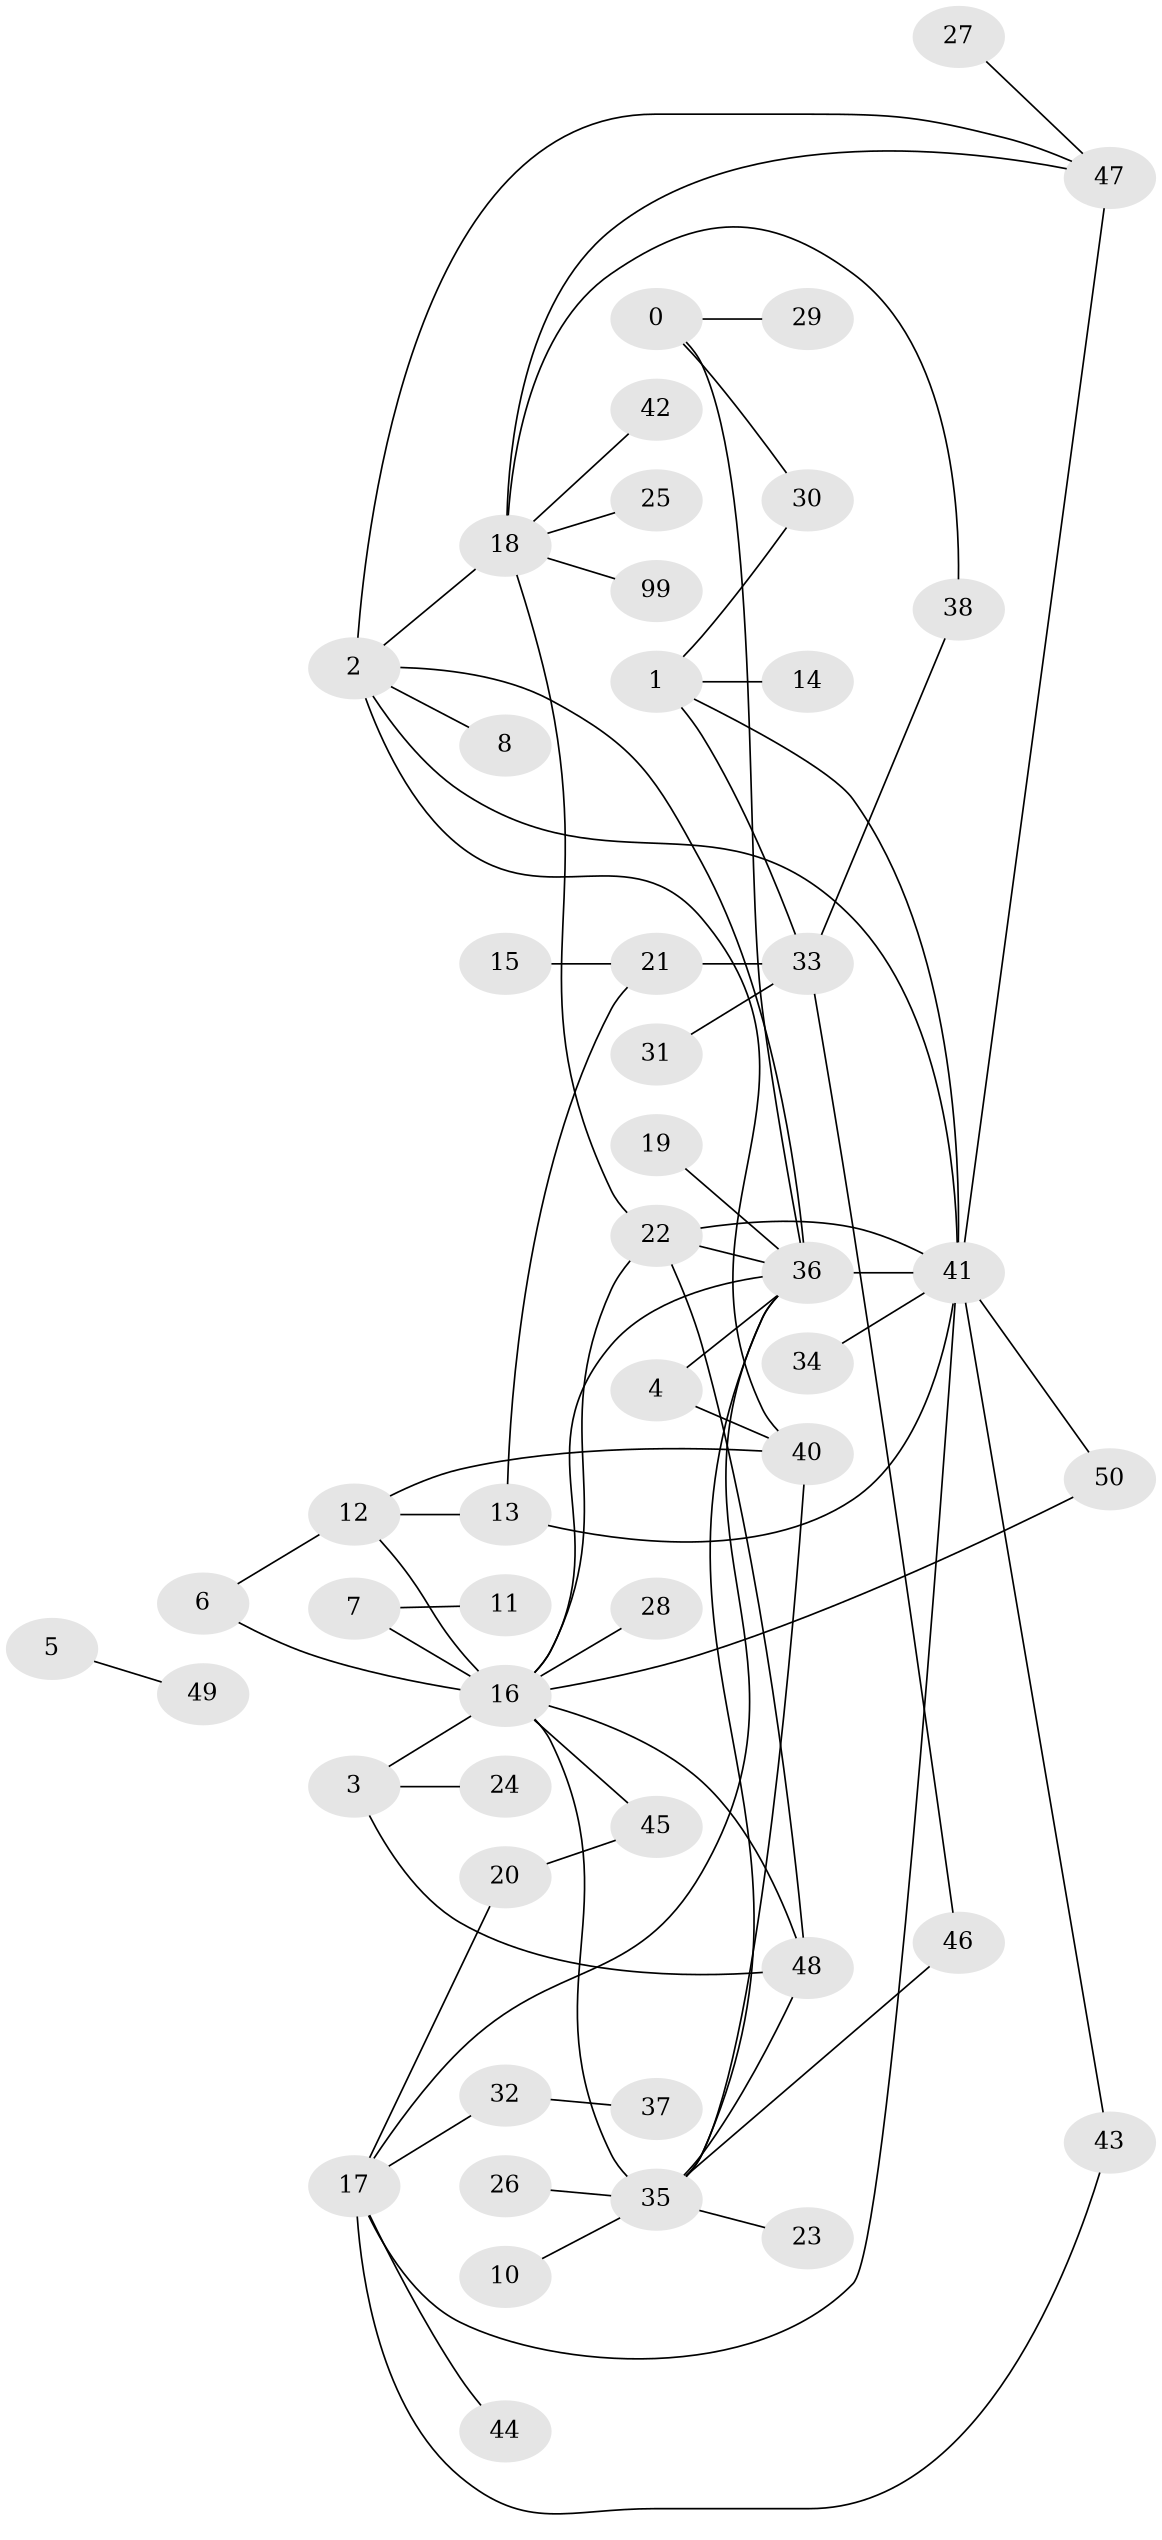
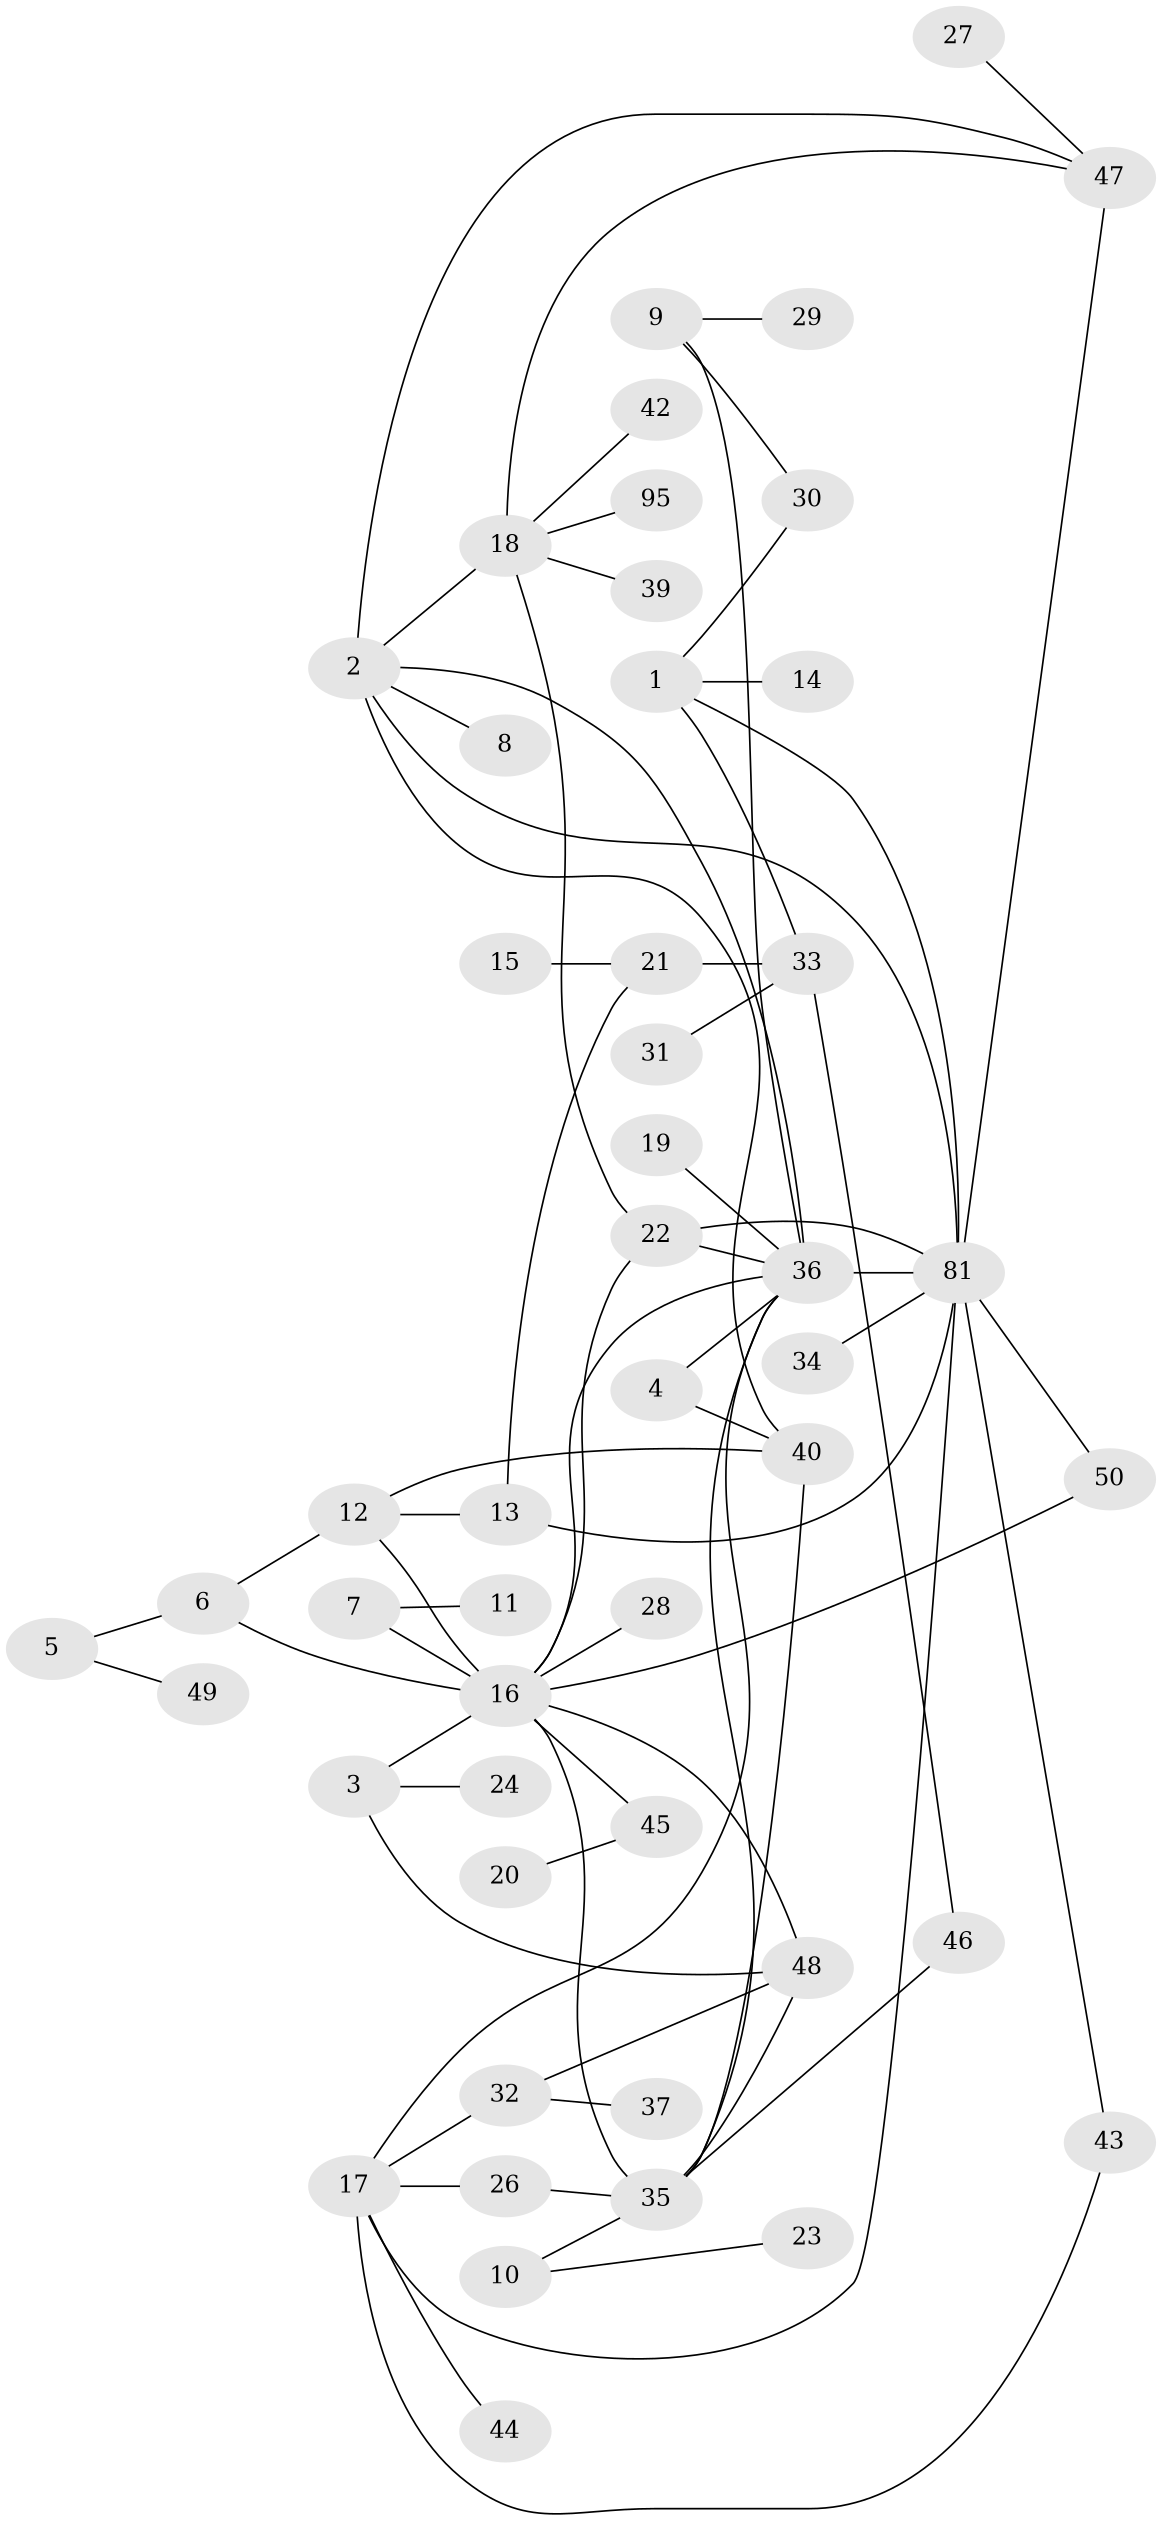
(657, 319) -> (657, 319)
(657, 500) -> (657, 500)
(657, 591) -> (657, 591)
(959, 610) -> none
(959, 1273) -> (959, 1273)
(757, 1597) -> (657, 2032)
none -> (128, 1626)
(430, 2032) -> (430, 2186)
(732, 2219) -> (657, 2258)
